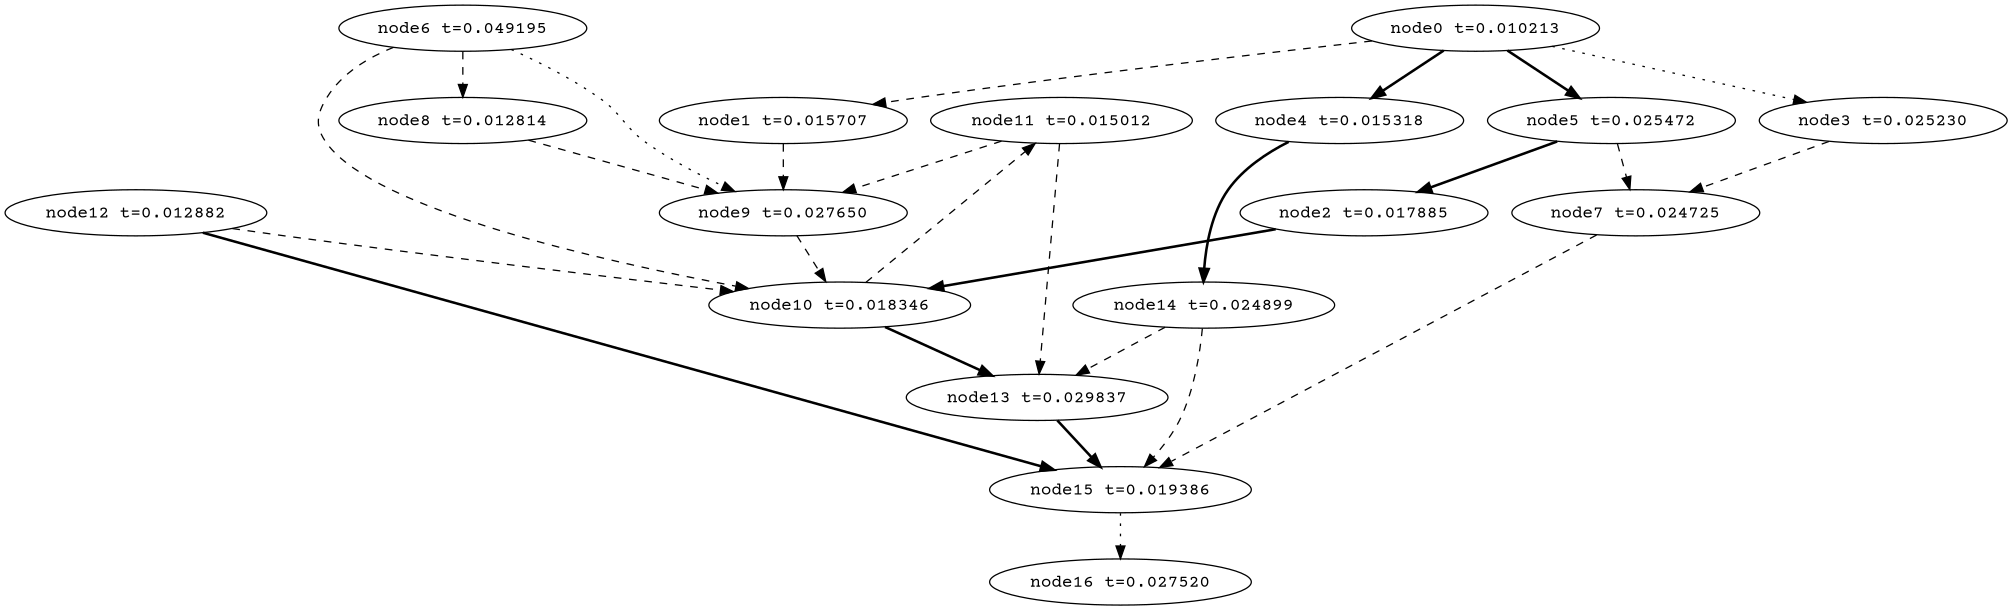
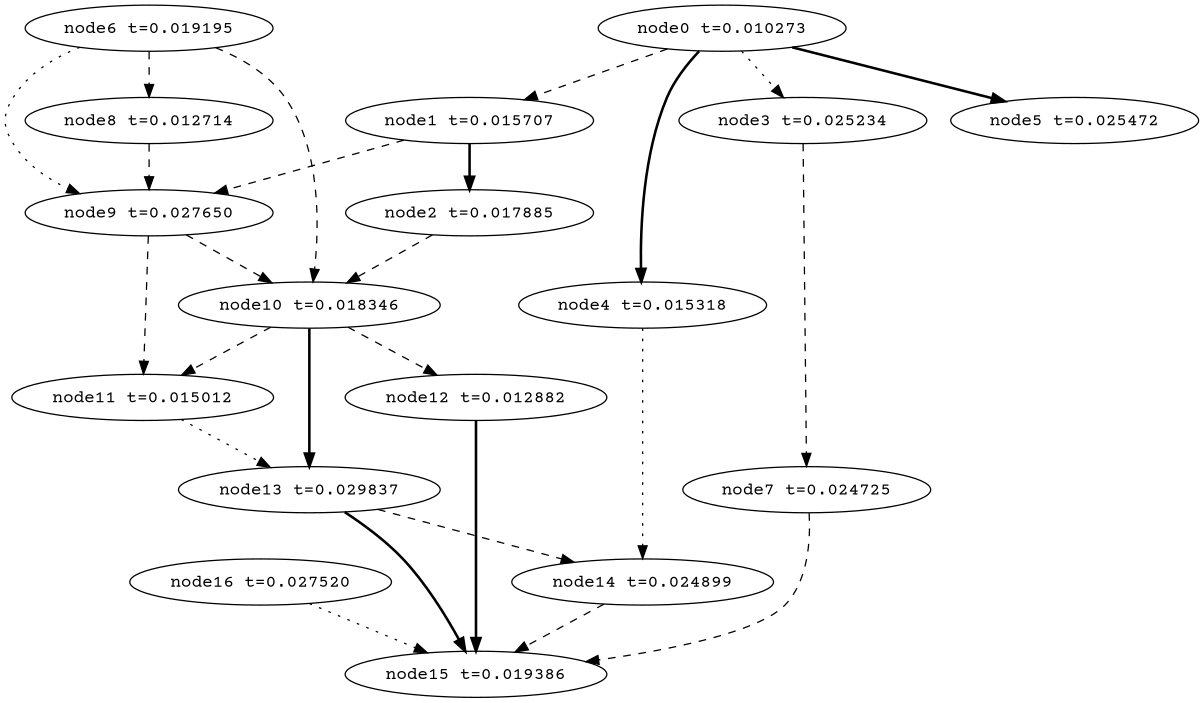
(463, 28) -> (149, 28)
(1476, 28) -> (722, 28)
(463, 121) -> (149, 121)
(1883, 121) -> (803, 121)
(1622, 161) -> none
(1494, 164) -> (470, 160)
(928, 165) -> (146, 299)
(1227, 192) -> (643, 437)
(1050, 252) -> (220, 440)
(1109, 258) -> (395, 256)
(476, 261) -> (387, 348)
(1126, 348) -> (465, 533)
(1120, 530) -> (362, 626)
